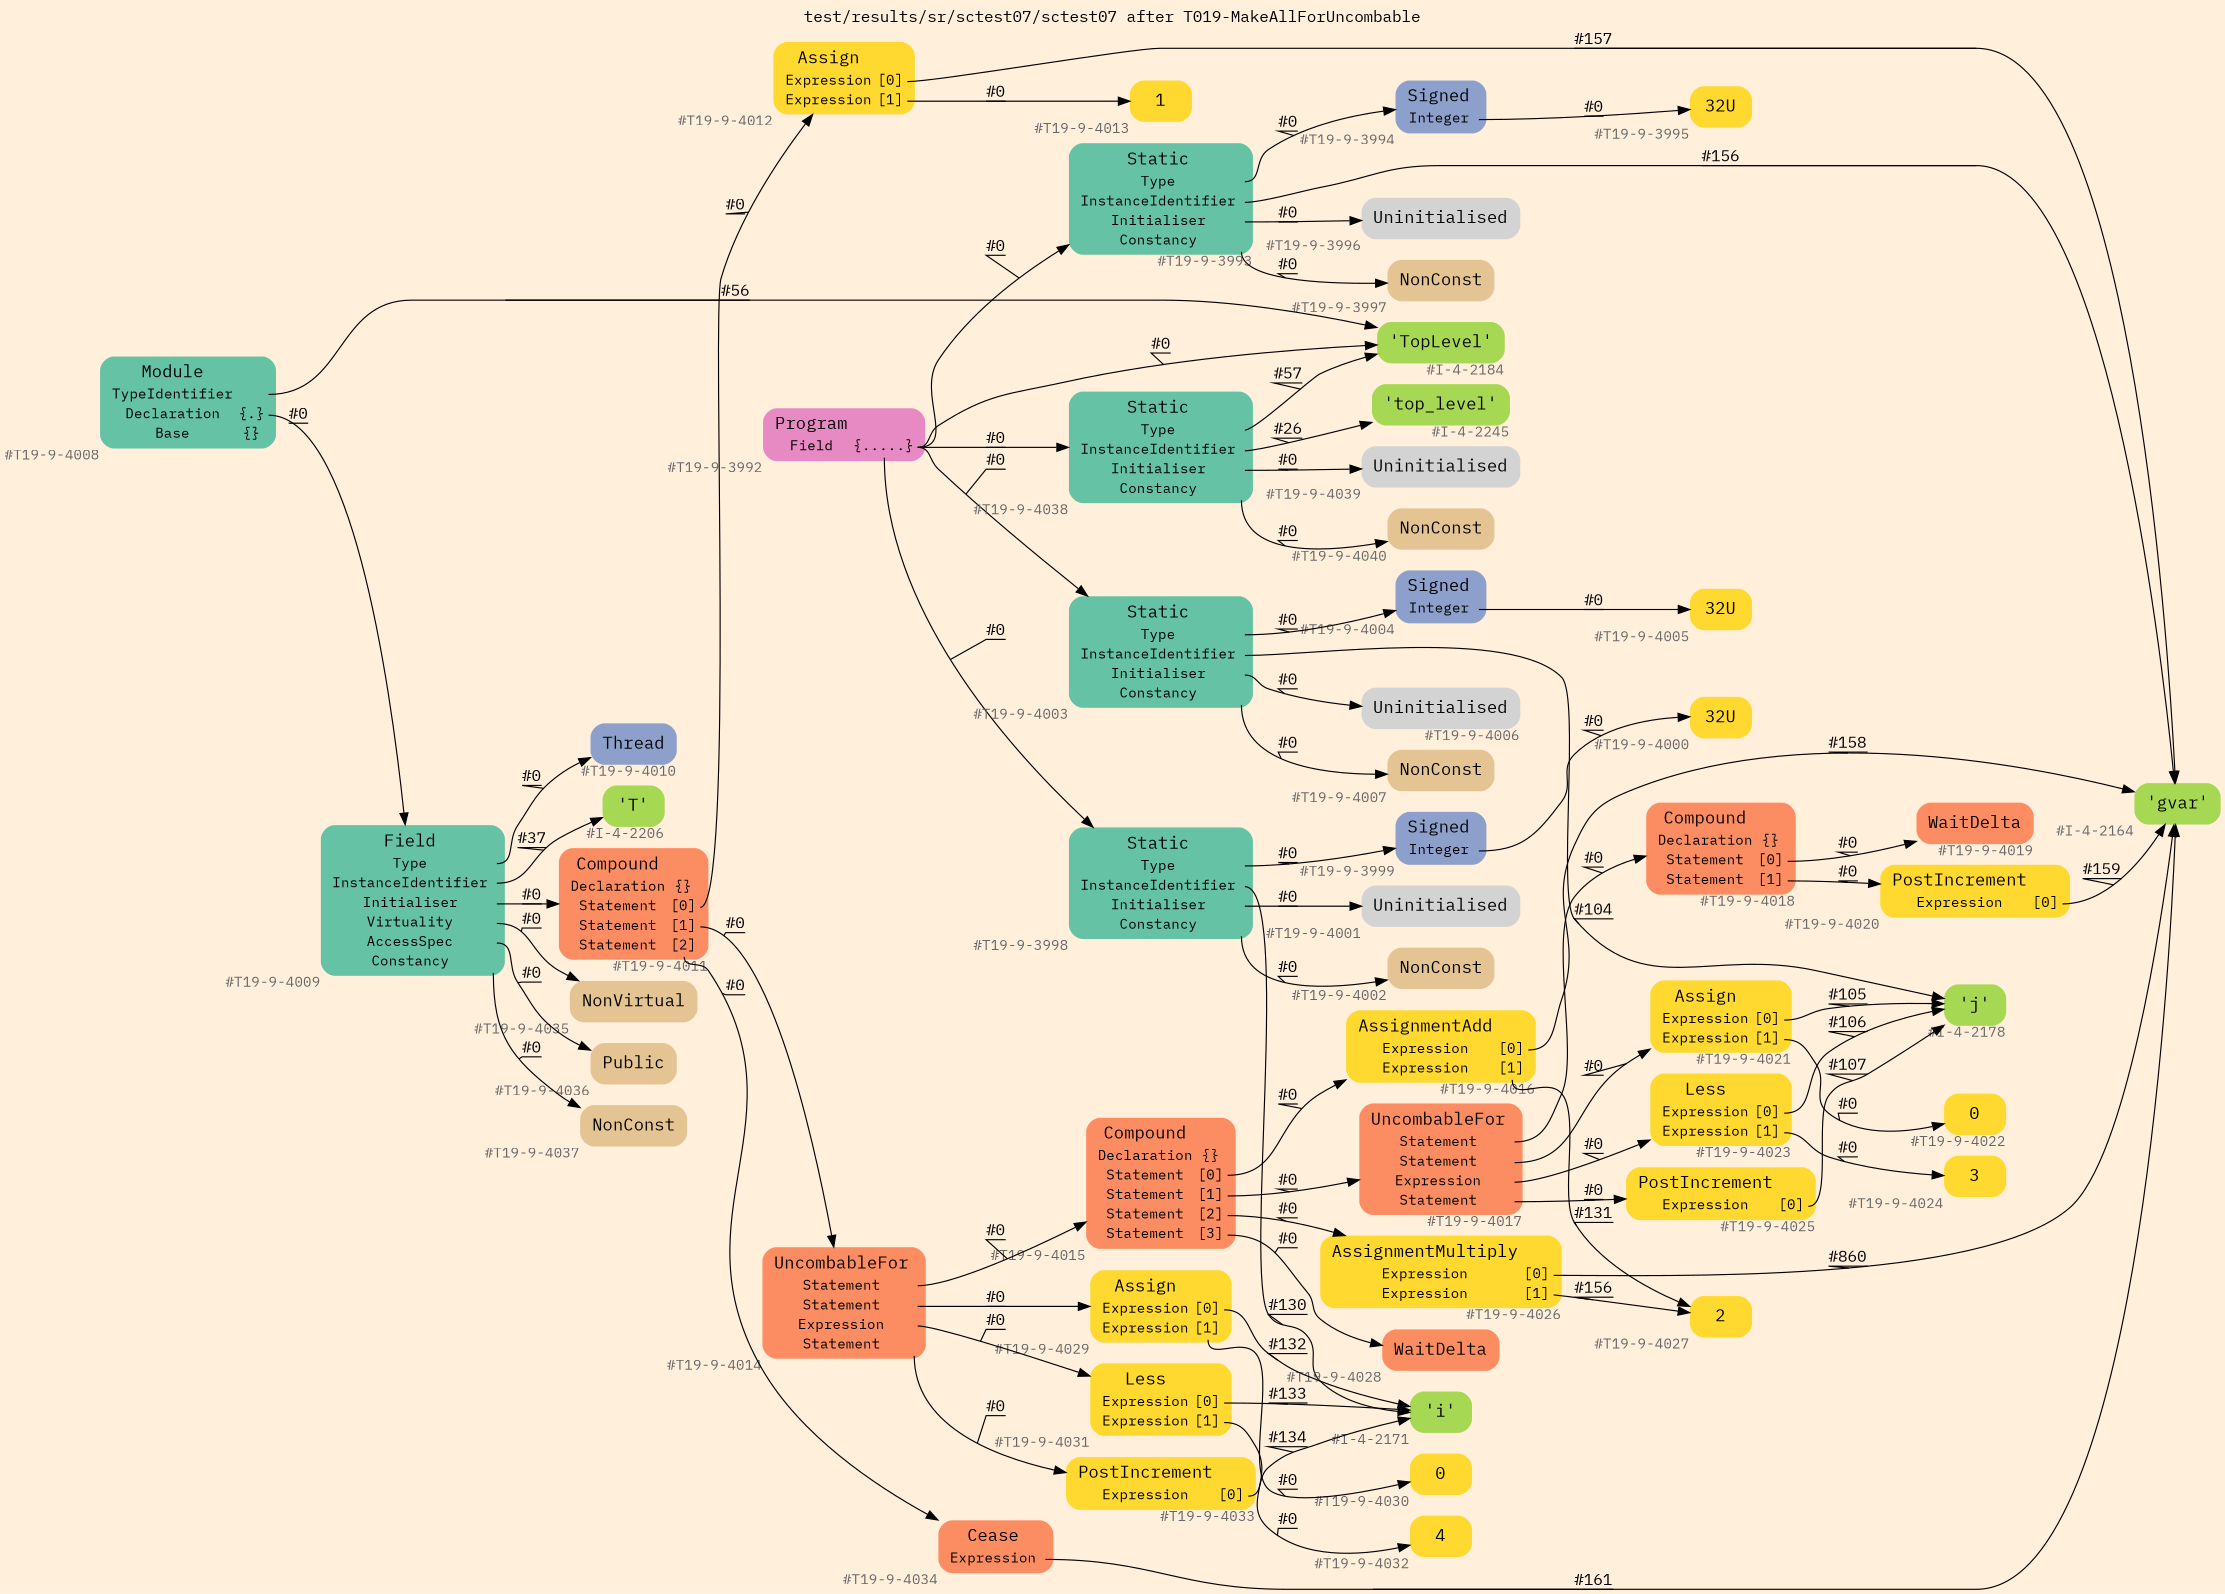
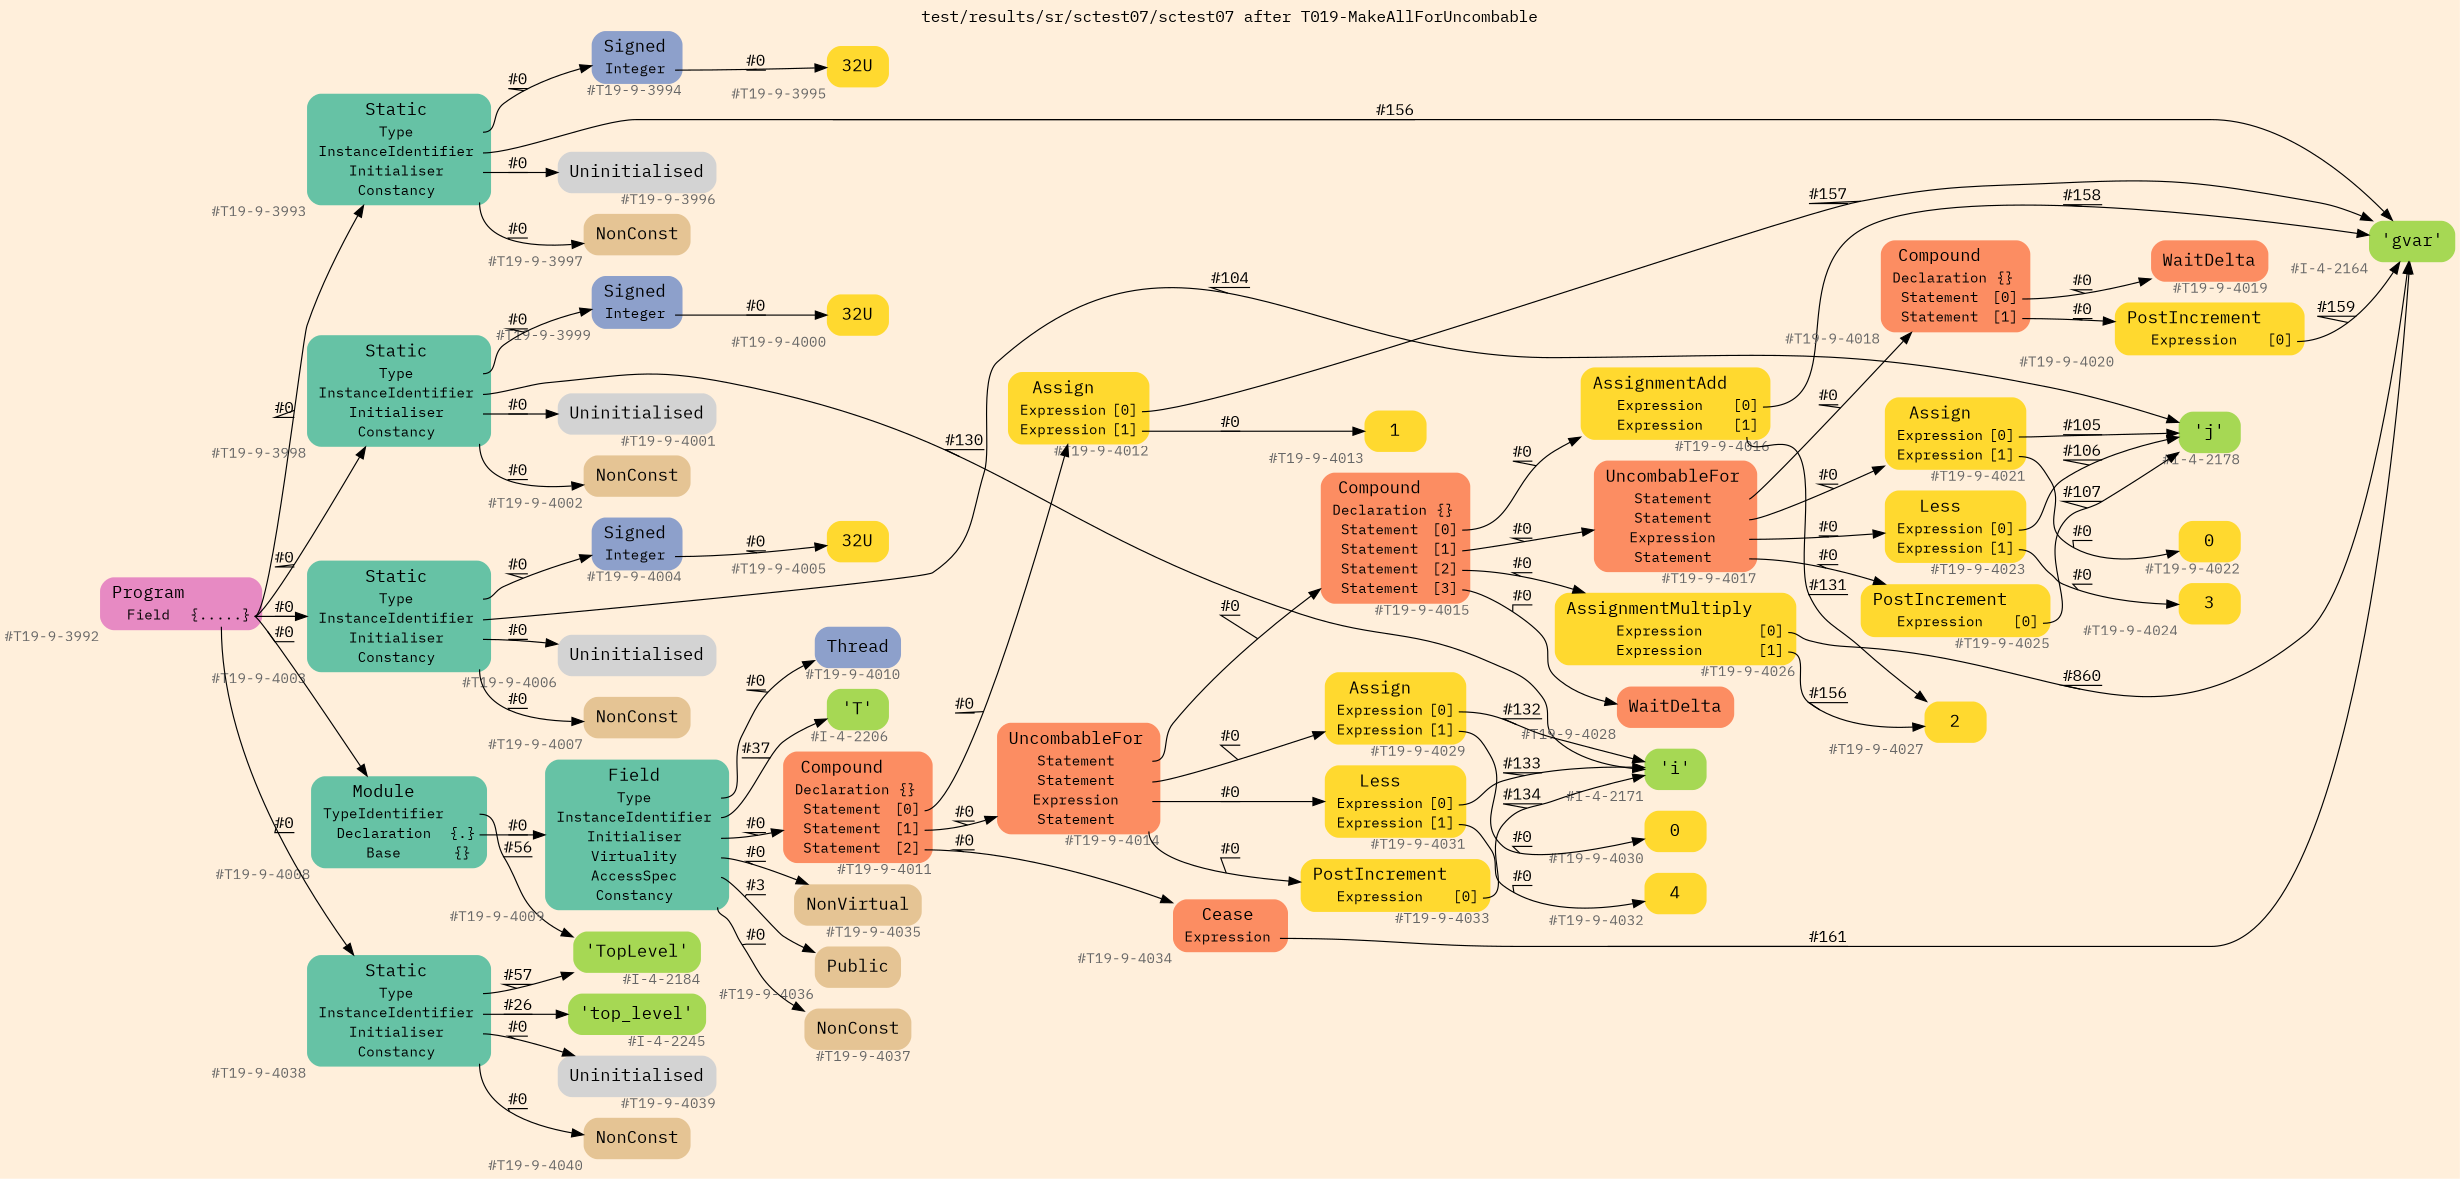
(1132, 369) -> (309, 690)
(532, 973) -> (756, 886)
